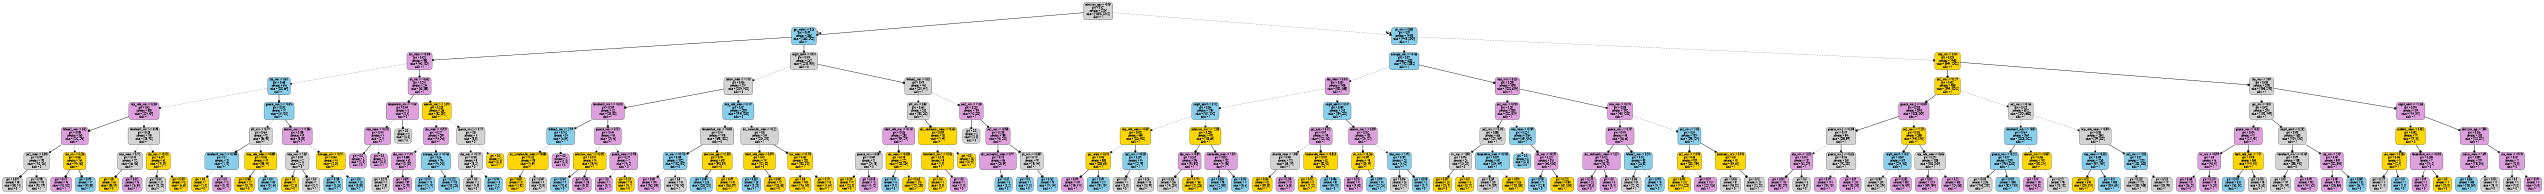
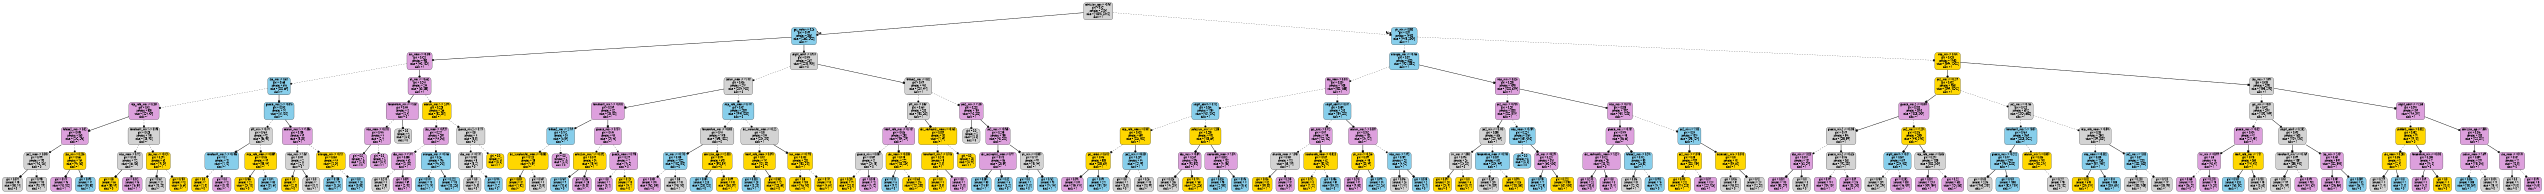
(847, 184) -> (847, 184)
none -> (981, 184)
(2033, 184) -> none
(2533, 184) -> (2533, 184)
